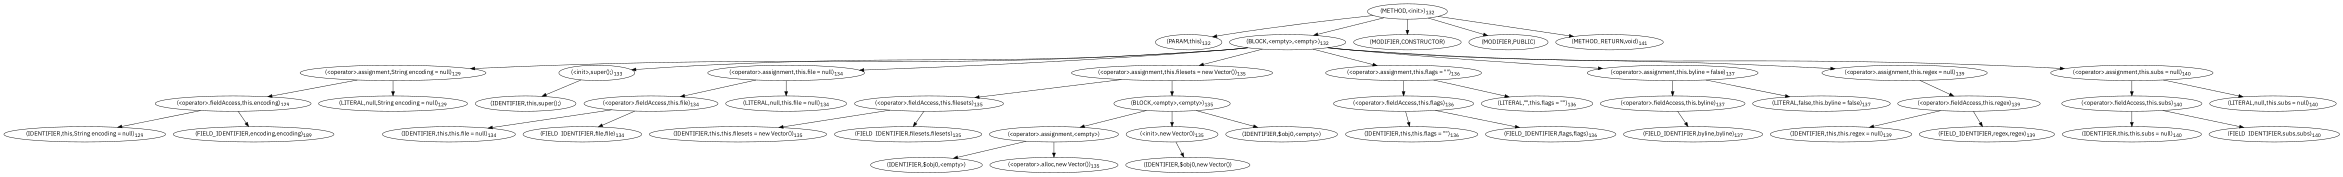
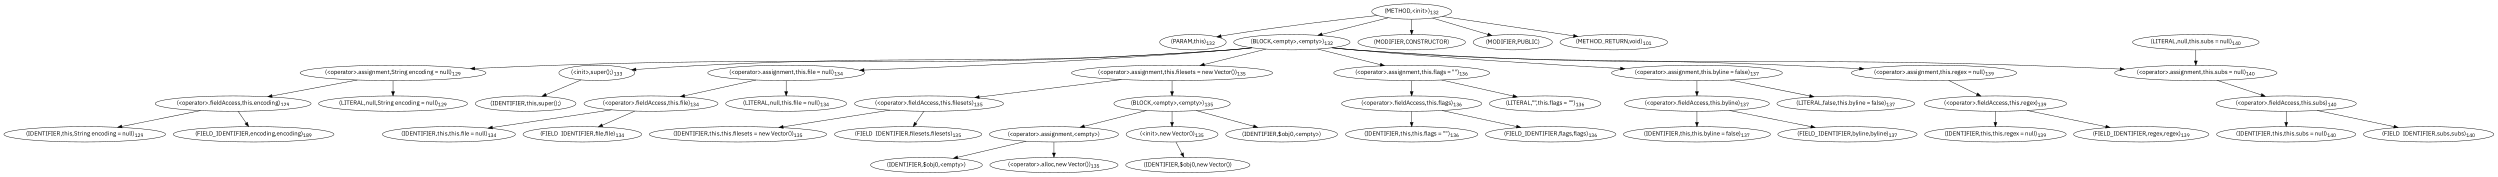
(1643, 42) -> (1647, 42)
(2201, 88) -> (2196, 55)
none -> (1697, 134)
